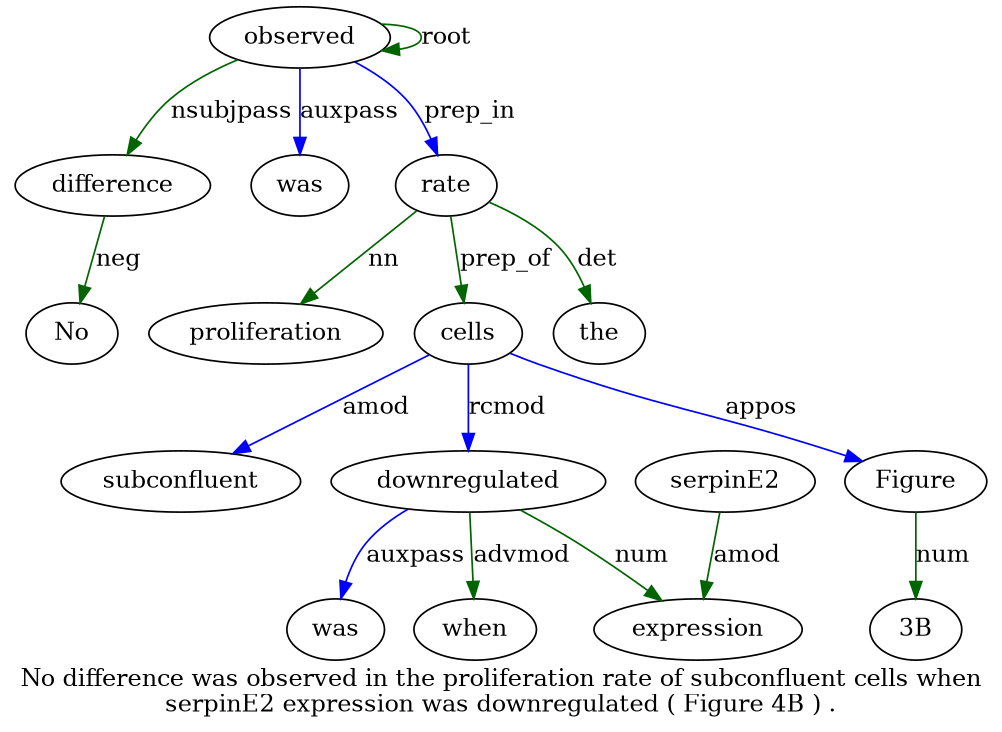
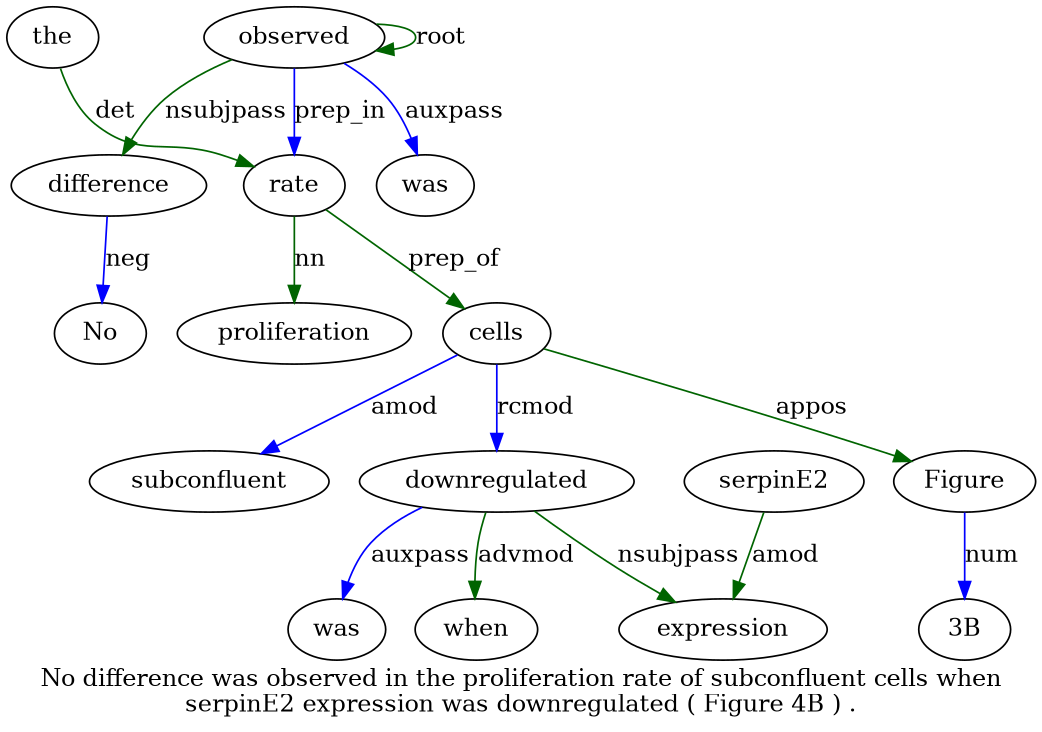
(546, 235) -> (142, 145)
(95, 251) -> (105, 251)
(677, 407) -> (720, 401)
(916, 547) -> (965, 547)
(642, 556) -> (679, 556)
